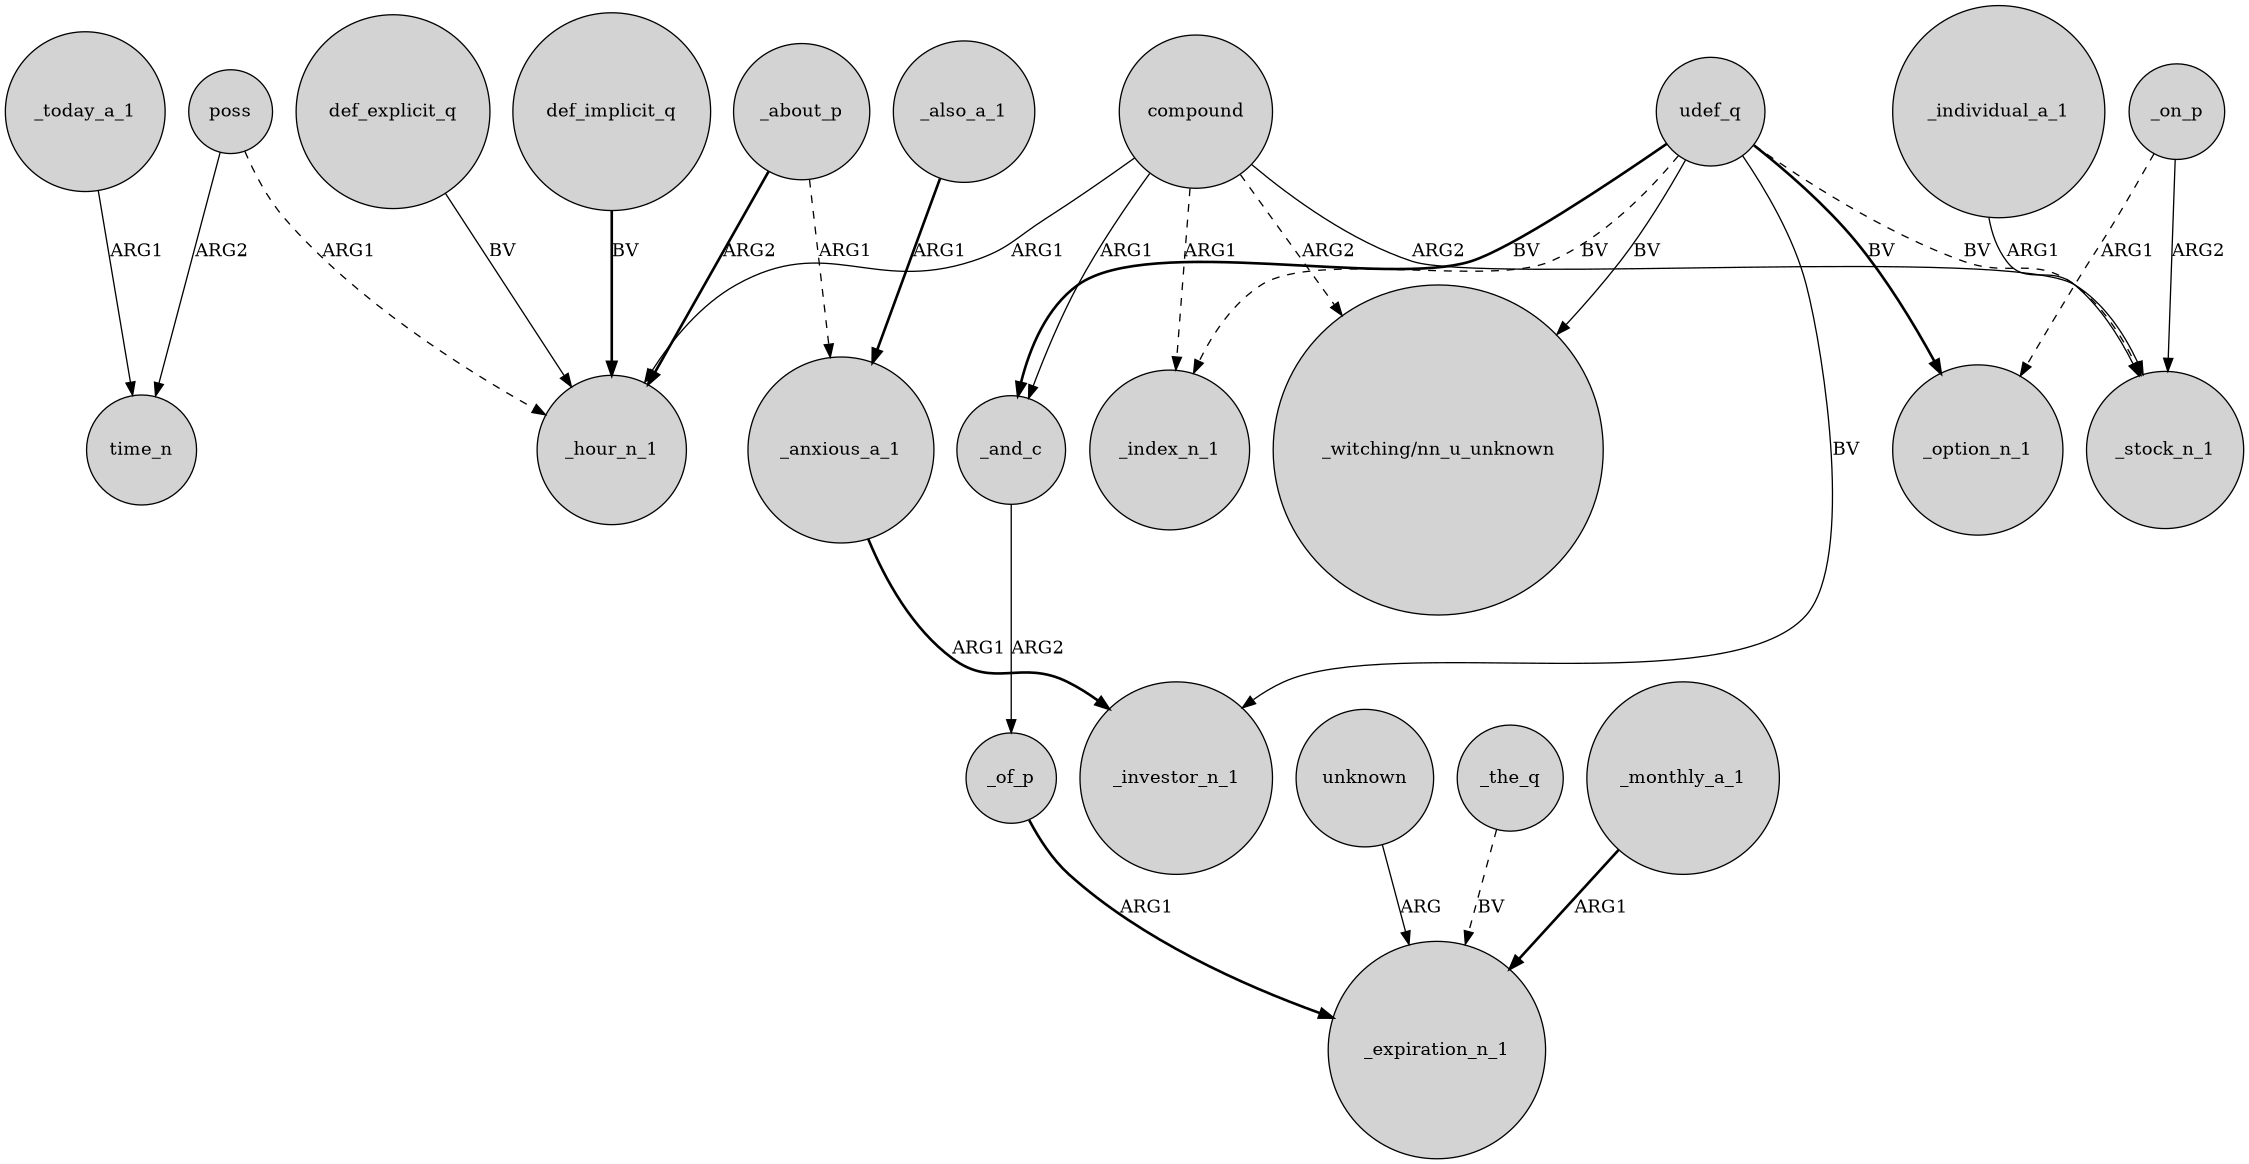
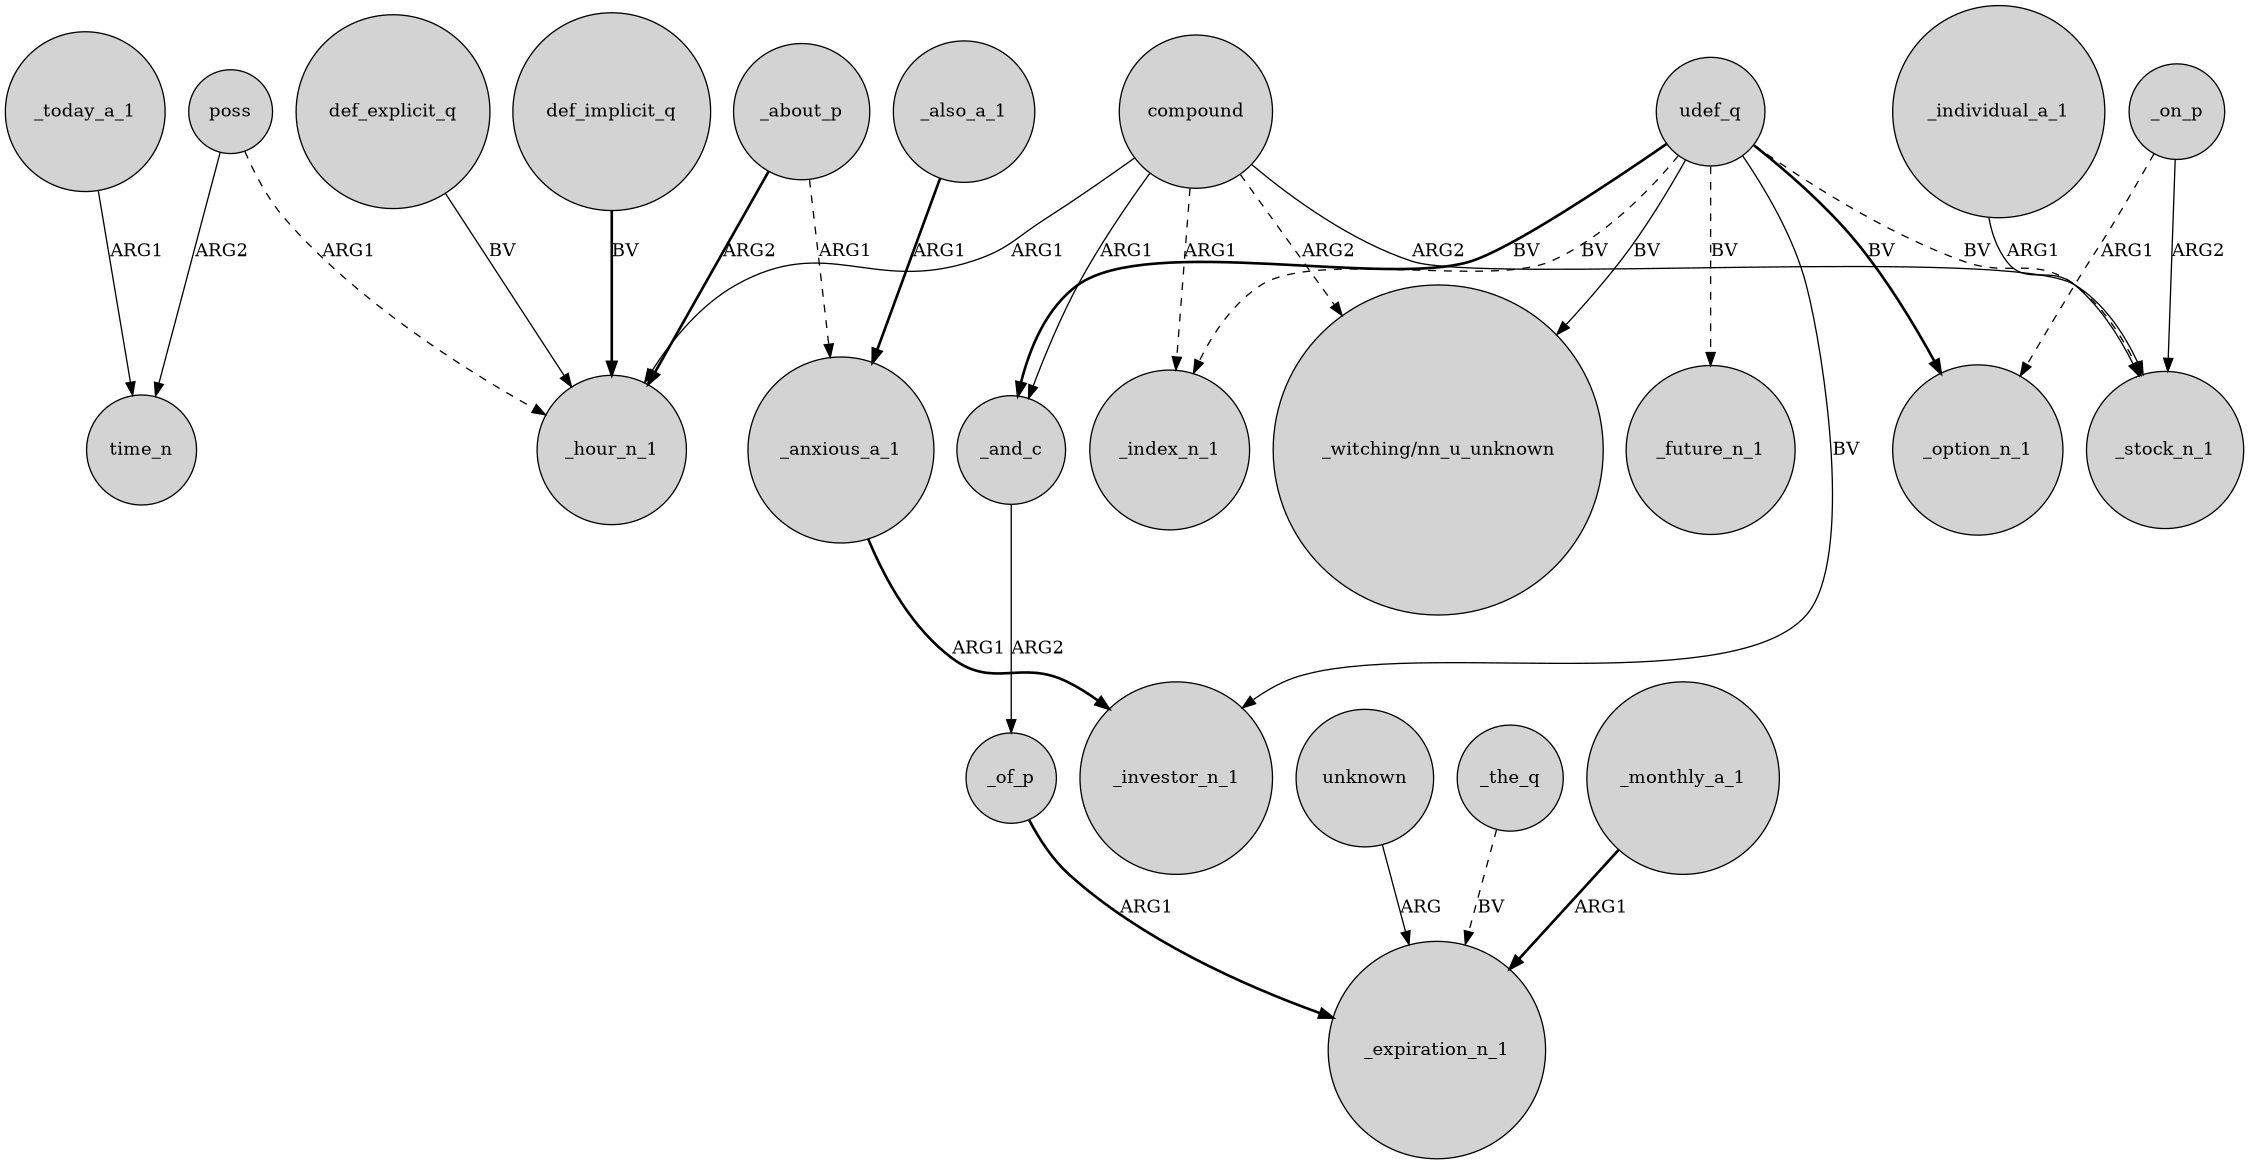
none -> (1711, 450)
